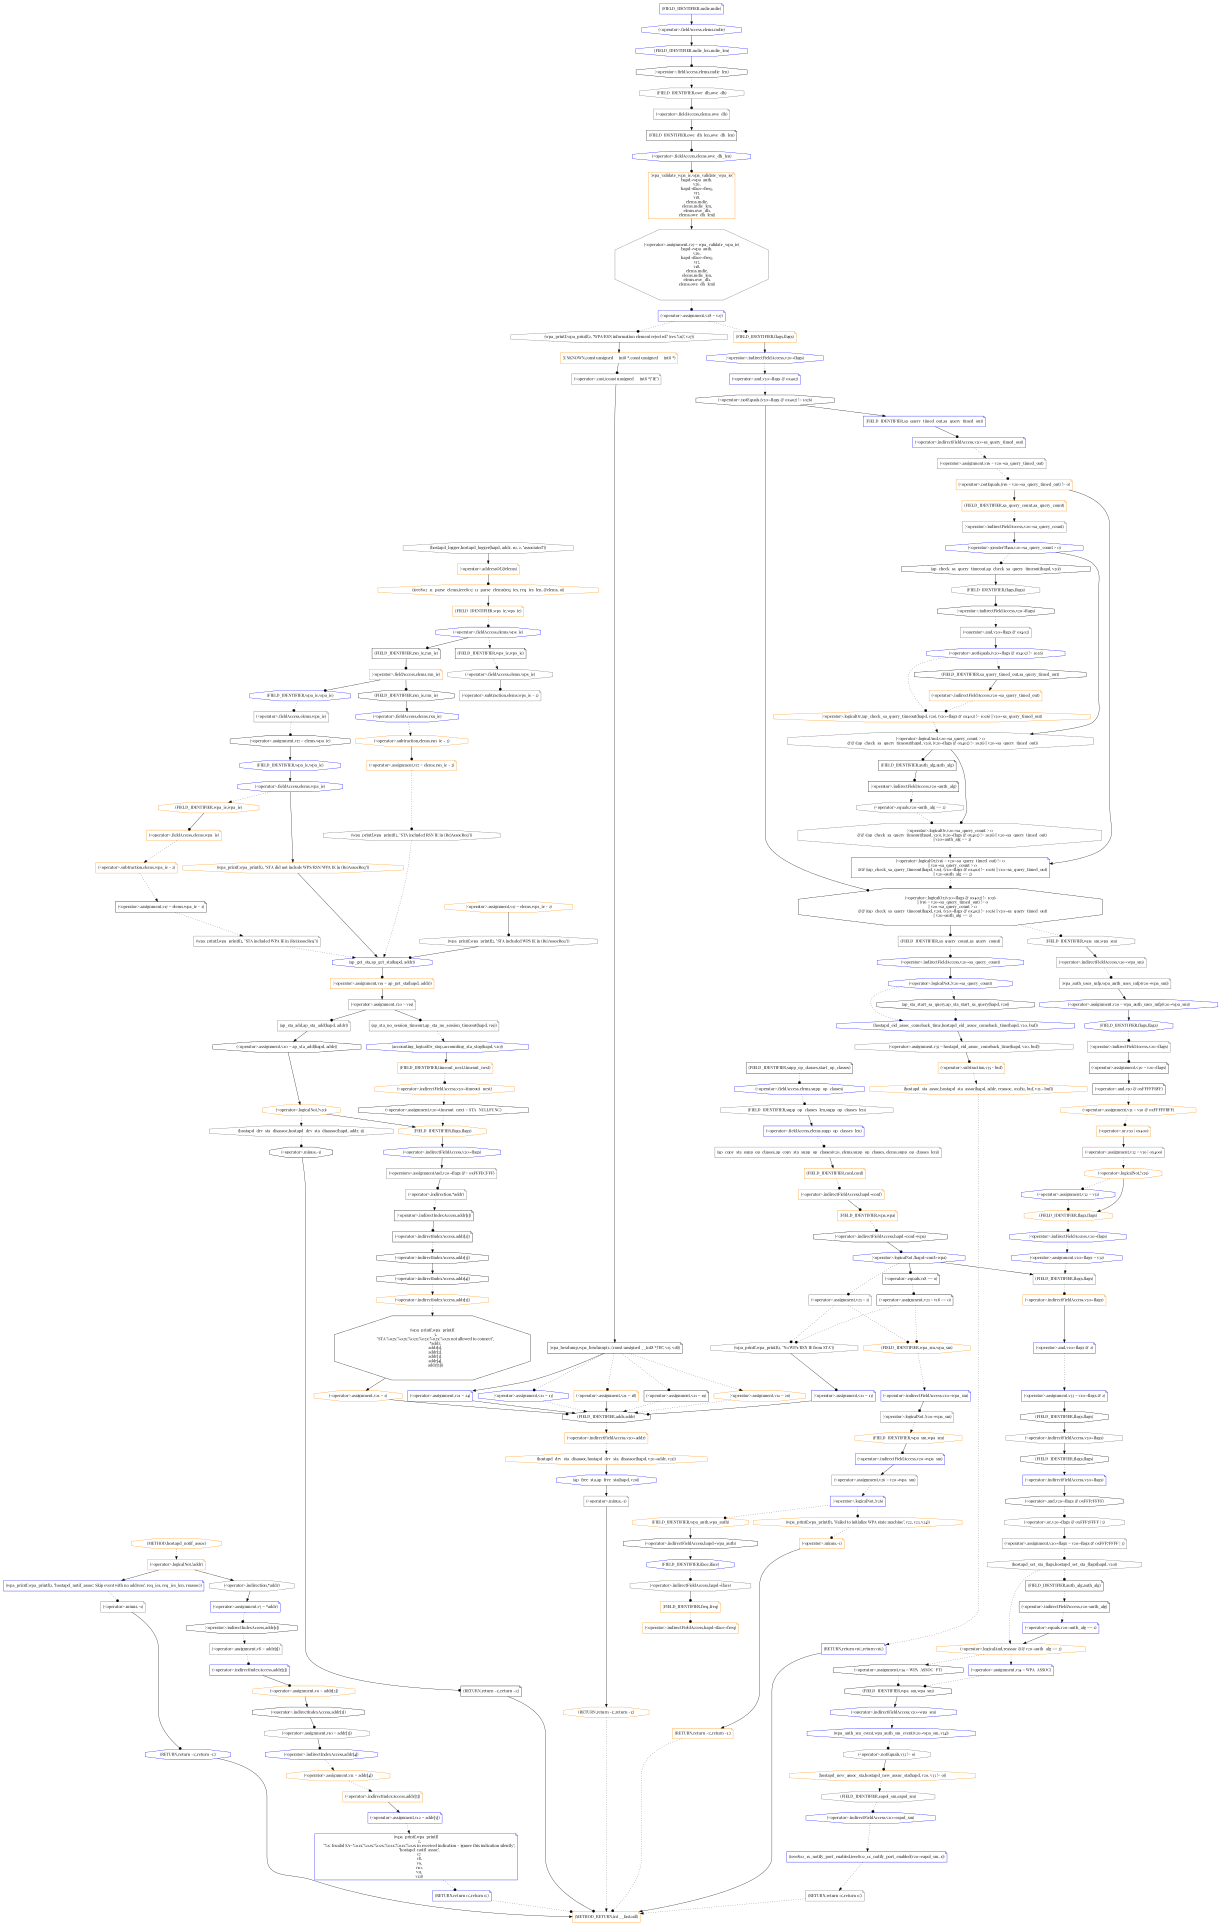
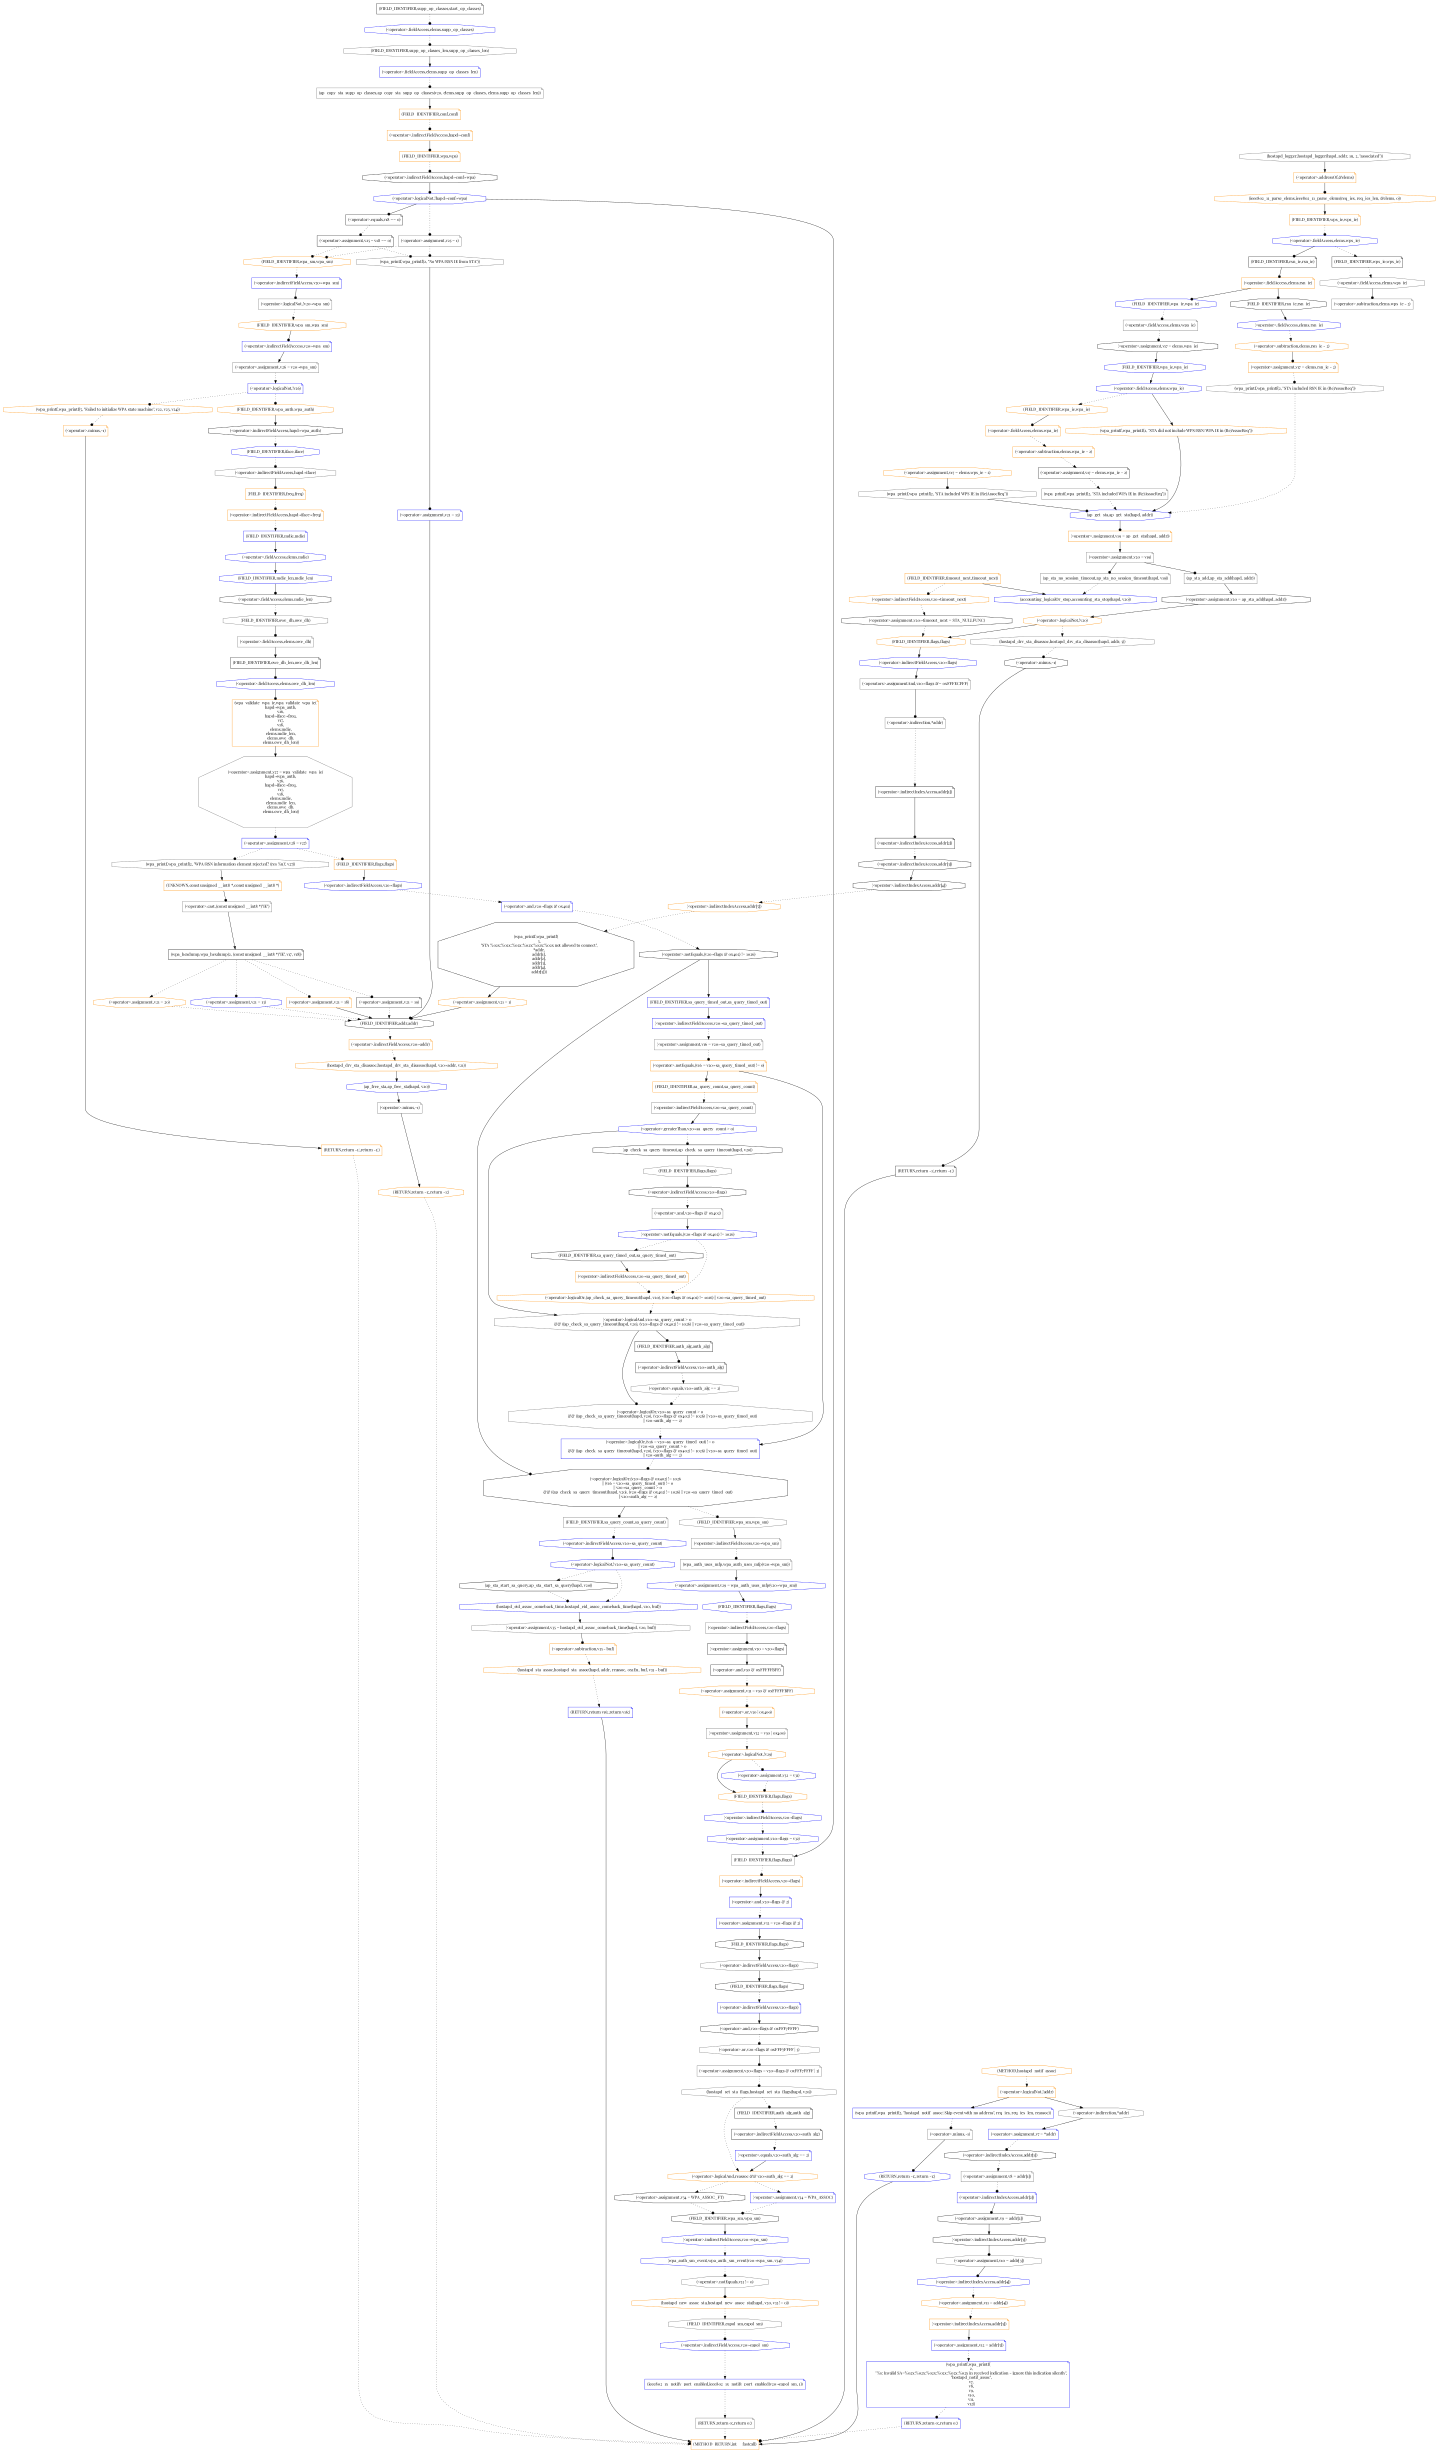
none -> (275, 524)
(446, 1056) -> (1013, 589)
(440, 1396) -> none
(304, 1691) -> (989, 2219)
